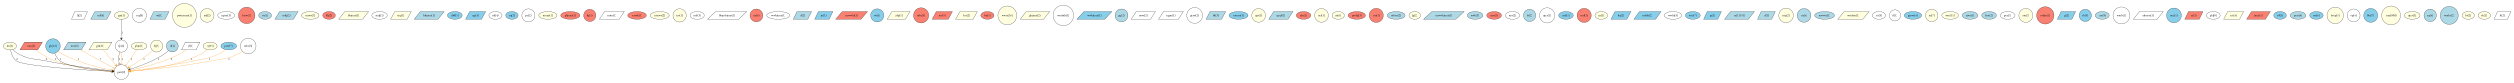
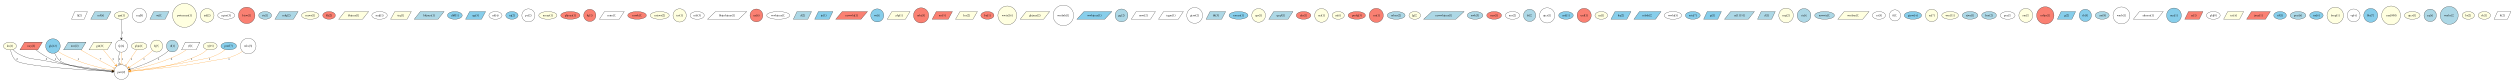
(57, 62) -> (57, 62)
